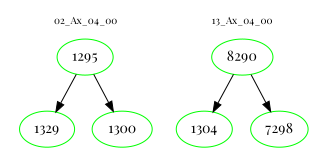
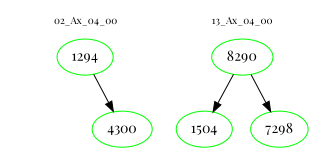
(85, 57) -> (85, 57)
(47, 129) -> none
(122, 129) -> (122, 129)
(204, 129) -> (204, 129)
